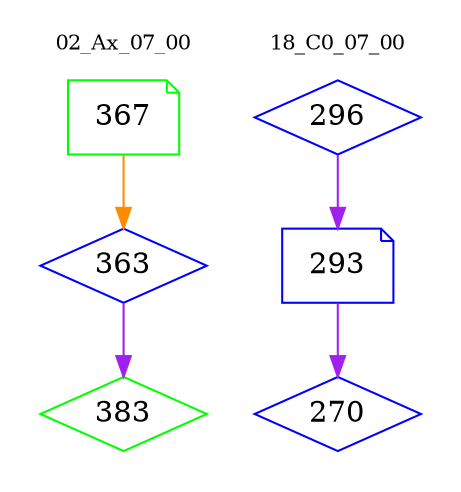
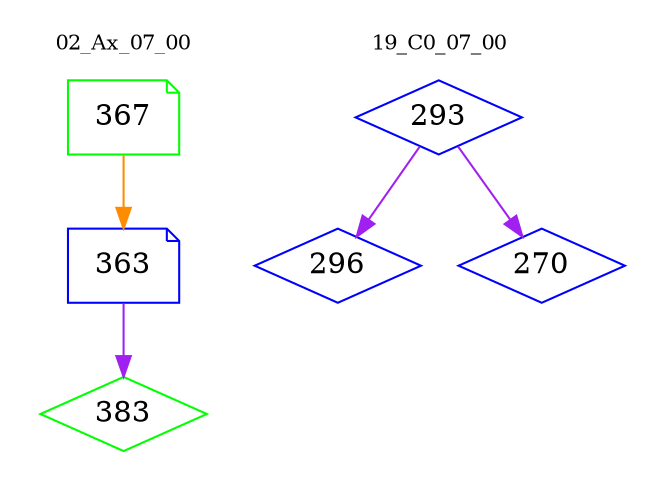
(338, 44) -> (440, 44)
(338, 181) -> (394, 183)
(124, 266) -> (124, 266)
(338, 266) -> (439, 117)
